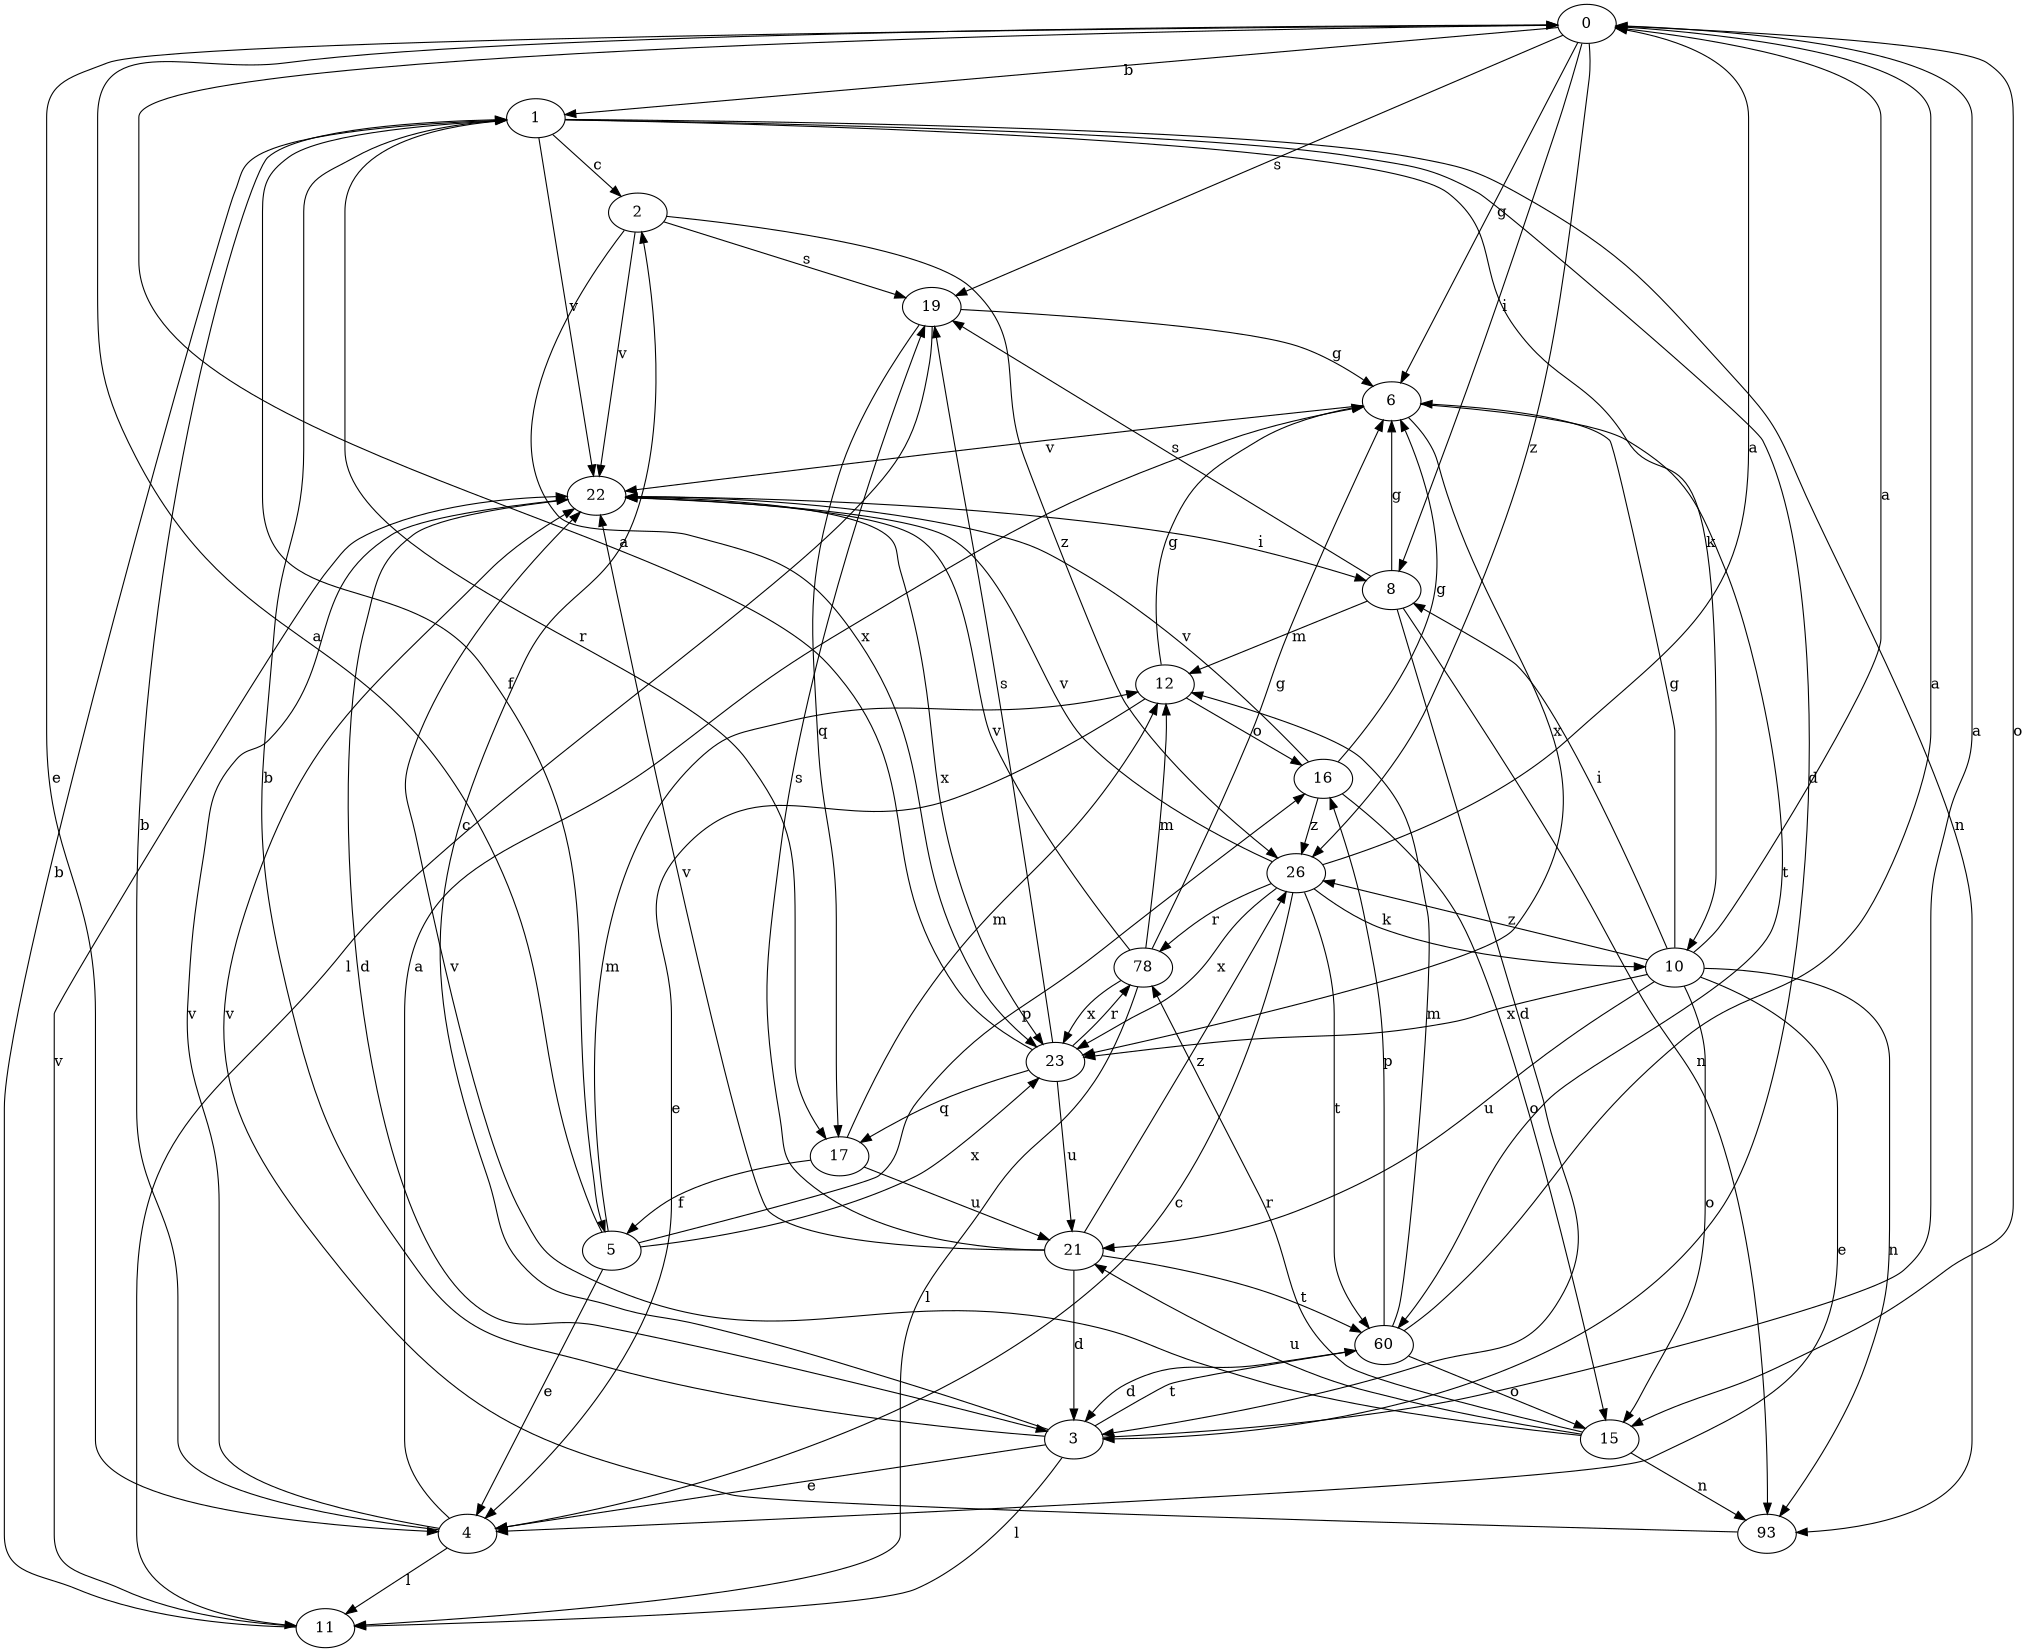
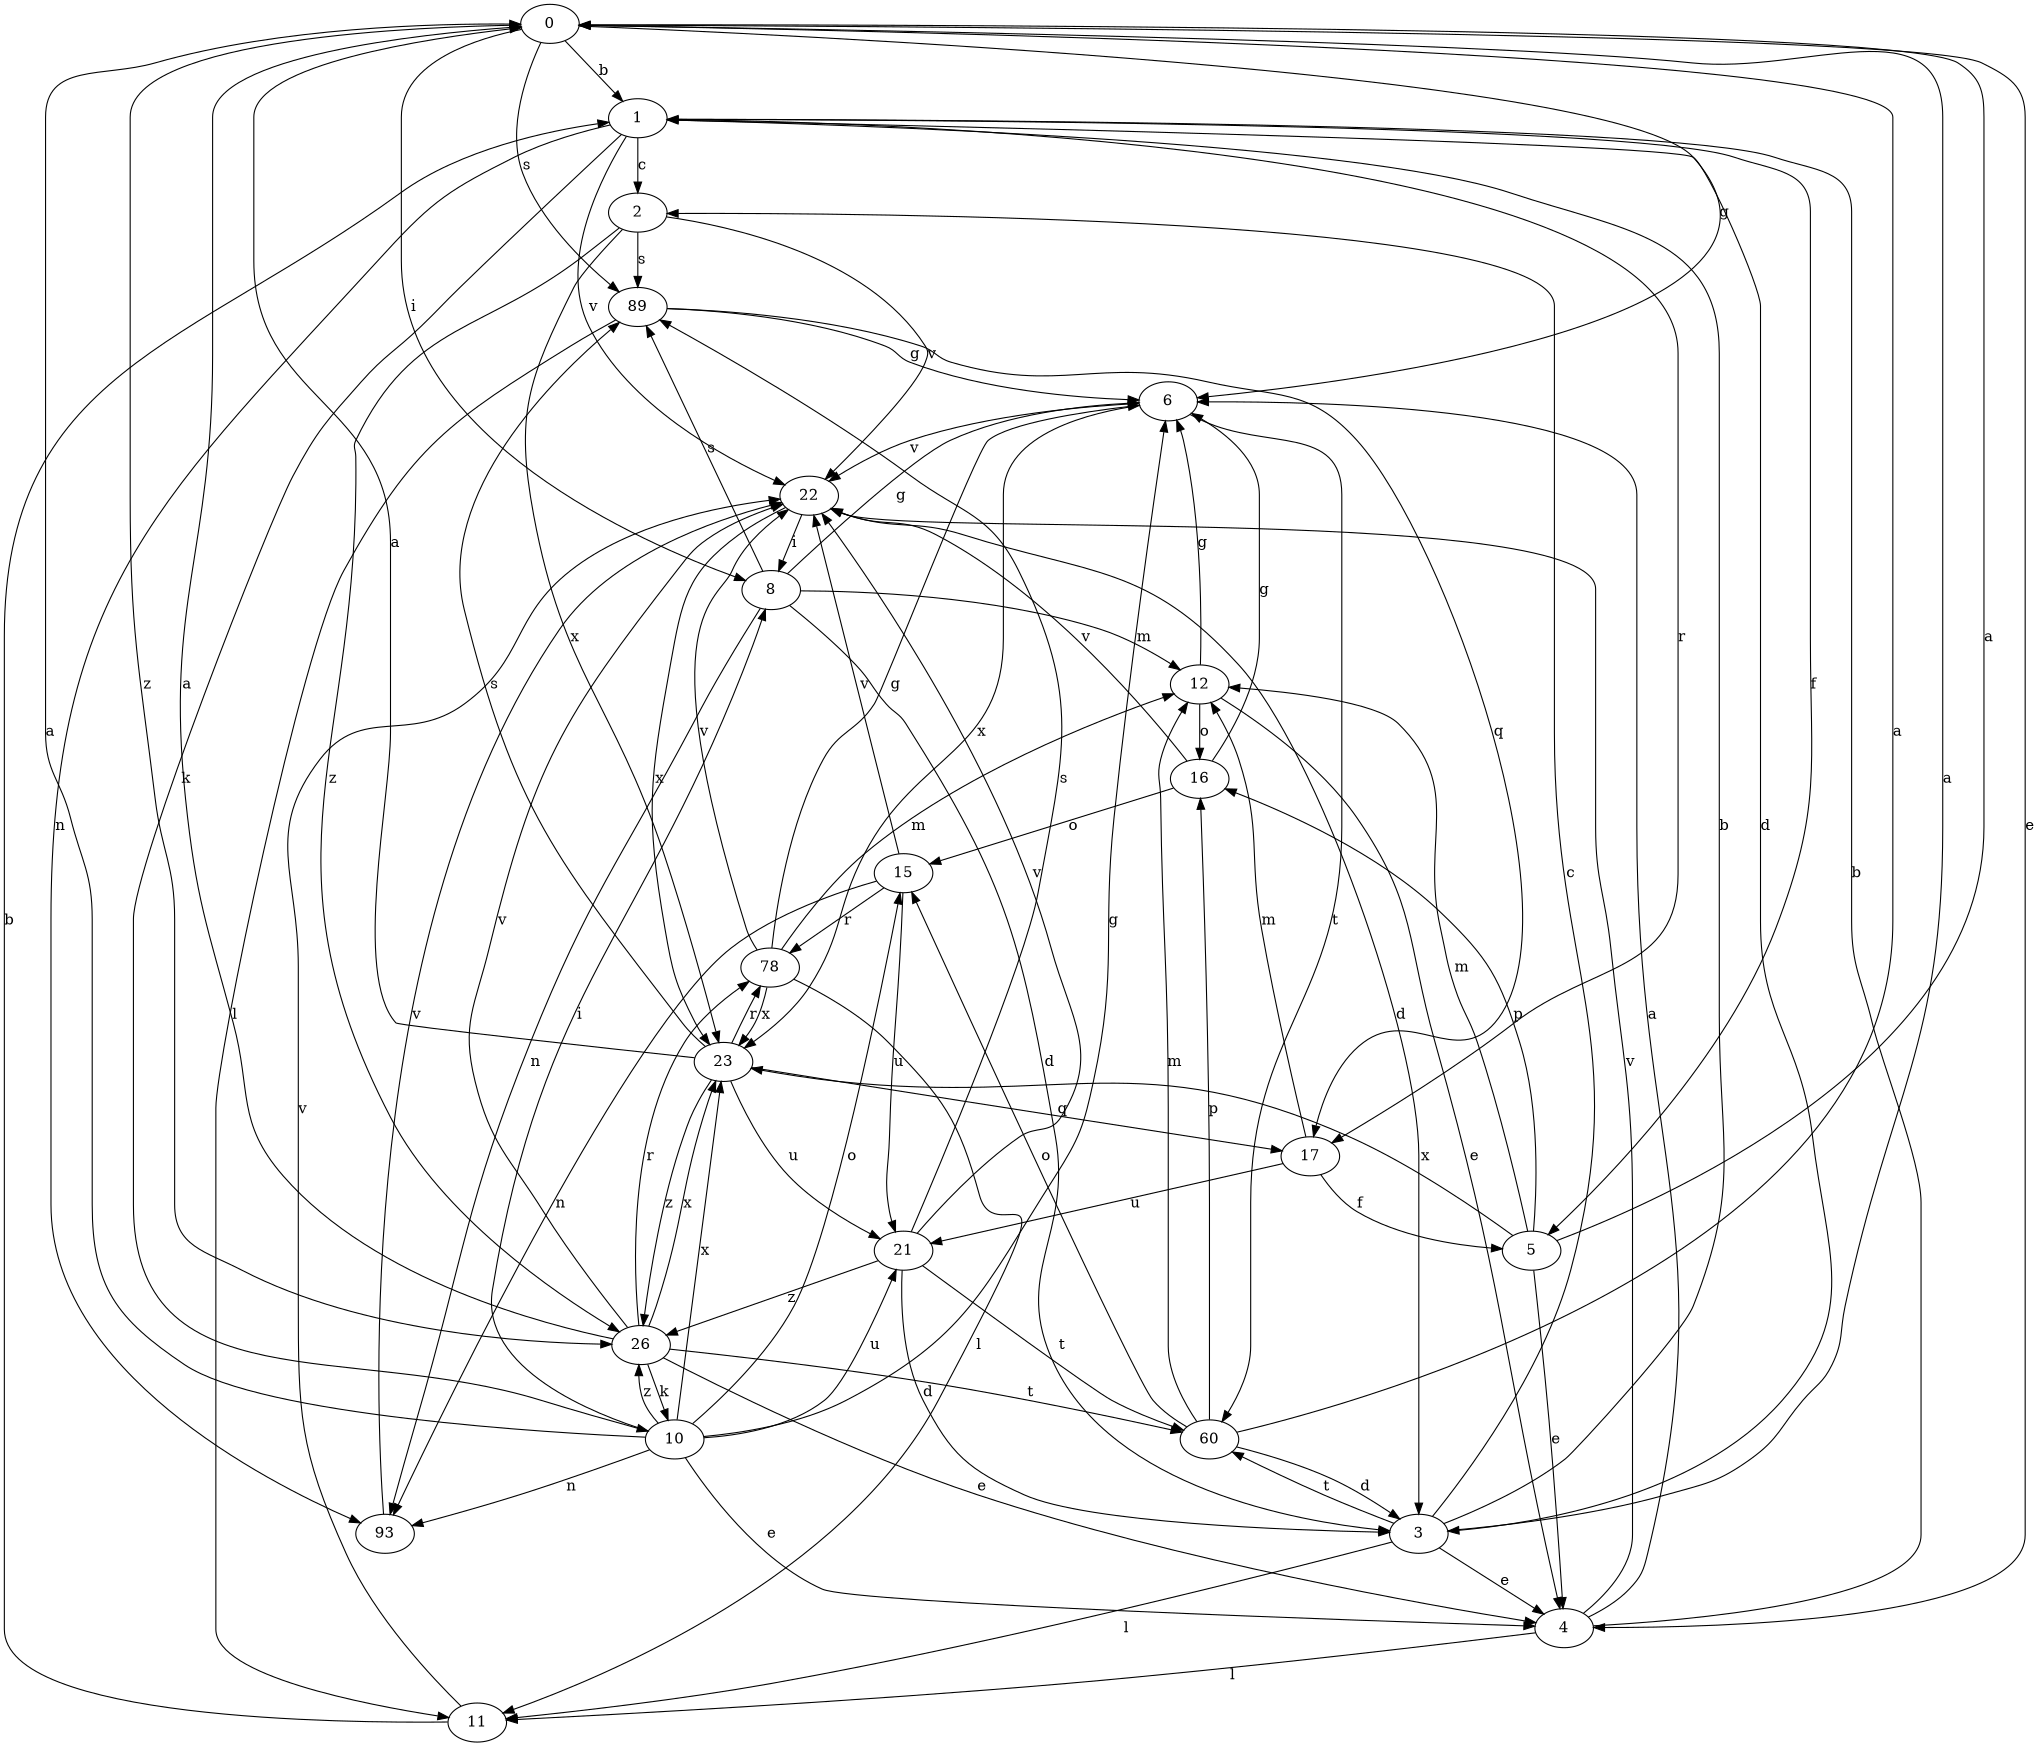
(932, 307) -> (638, 307)
(2013, 663) -> none
(1311, 821) -> (667, 1194)
(1179, 1203) -> (982, 1487)
